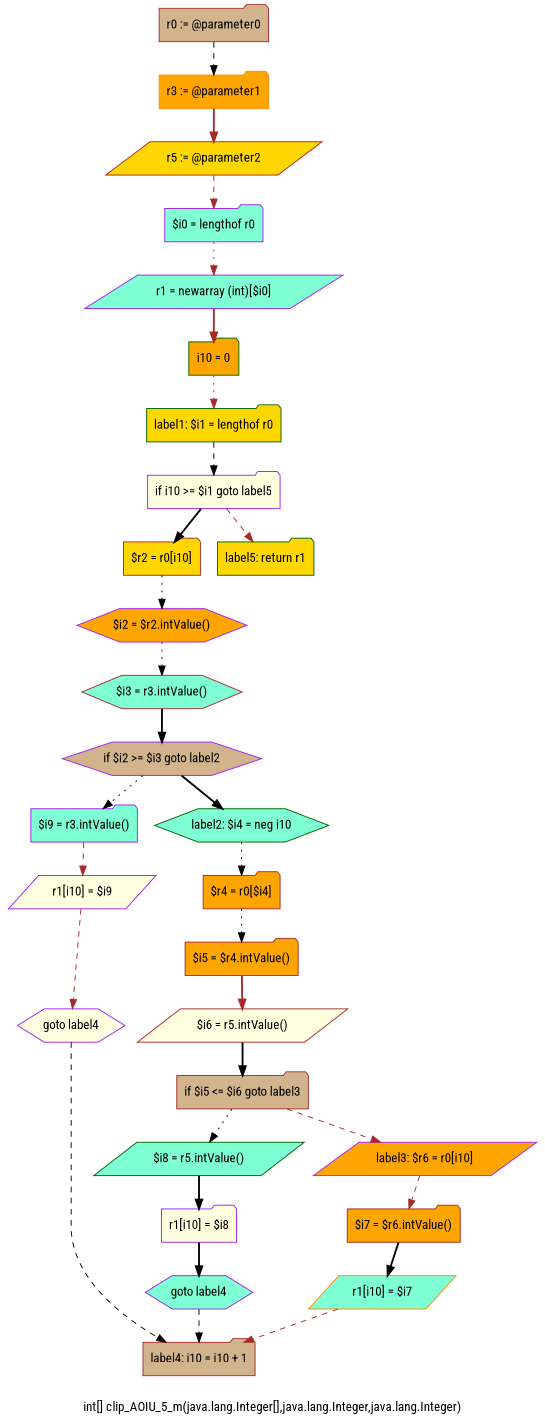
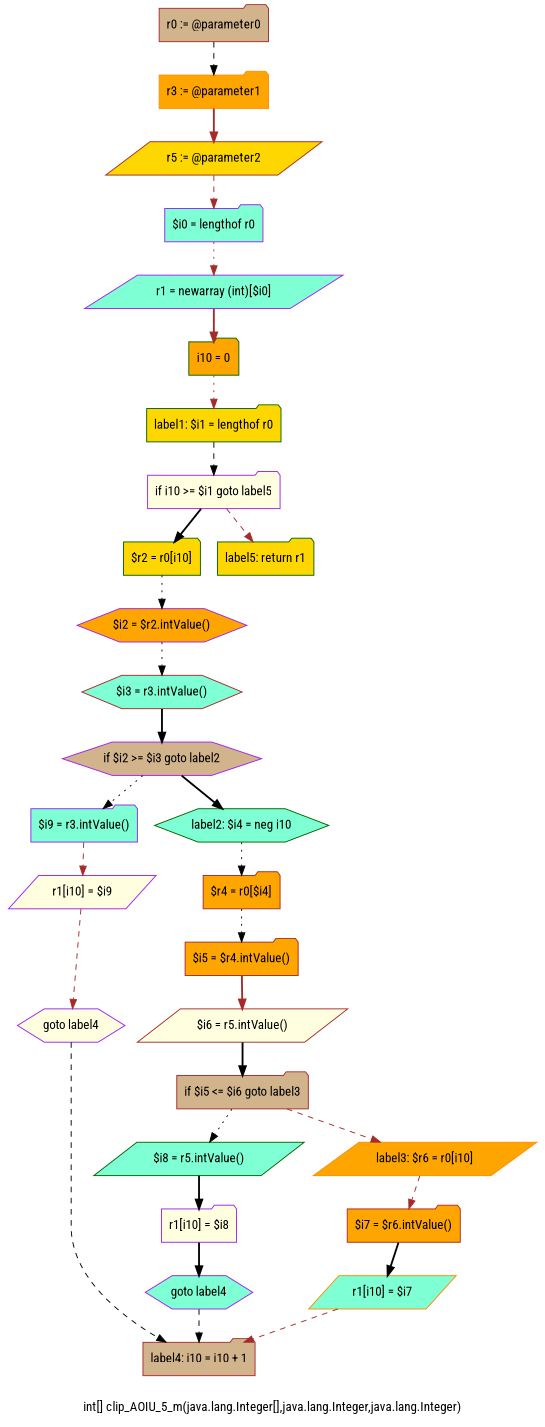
(162, 559) -> (162, 559)
(425, 1159) -> (425, 1159)
